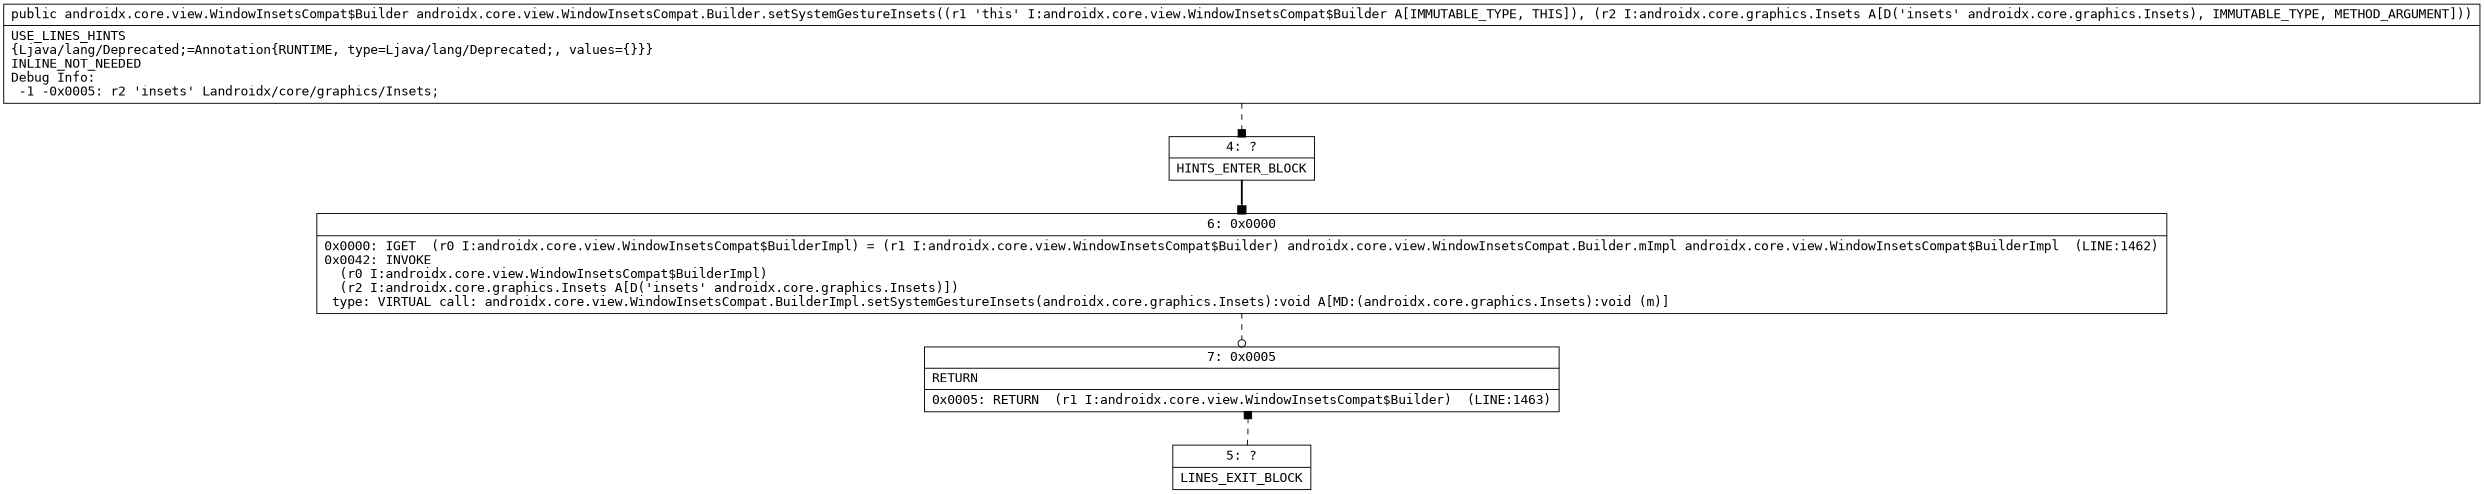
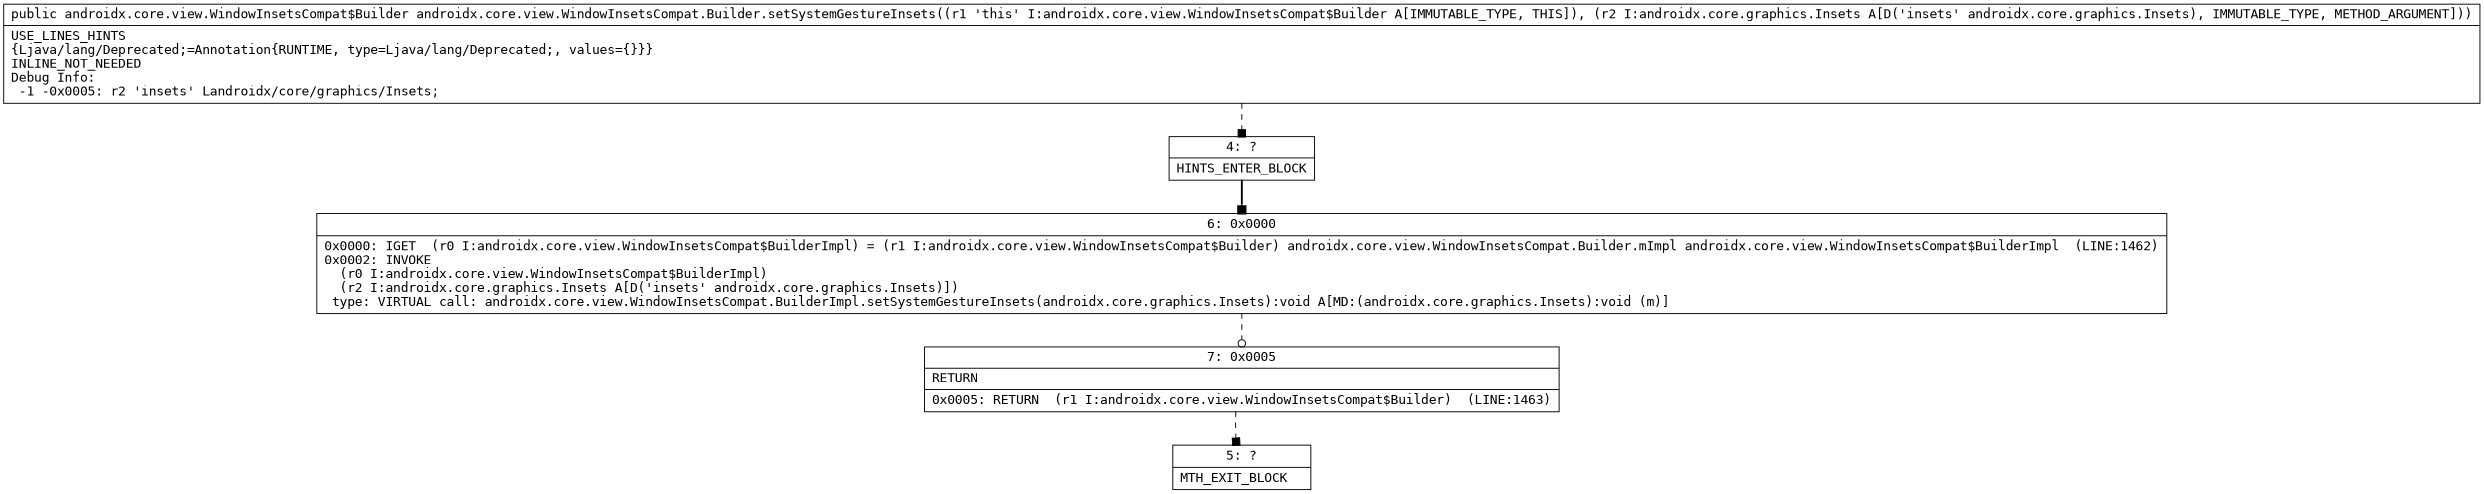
(386, 260) -> (386, 260)
(1248, 433) -> (1236, 424)
(1242, 478) -> (1234, 478)
